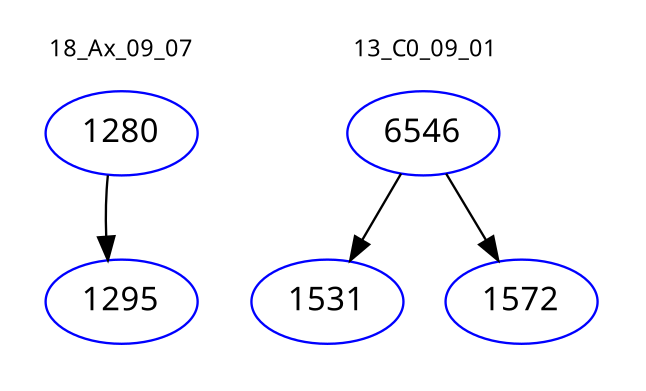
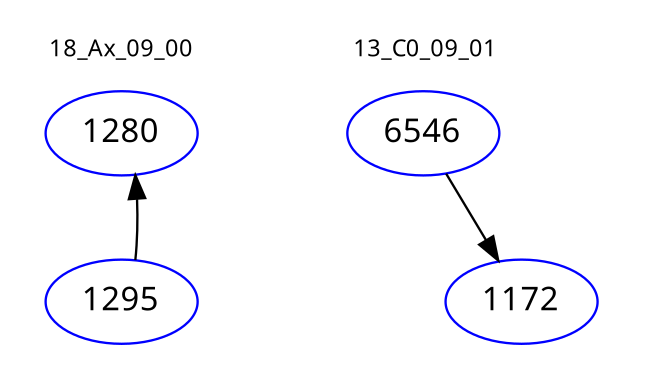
(122, 50) -> (122, 50)
(106, 206) -> (137, 230)
(327, 302) -> none
(522, 302) -> (522, 302)
